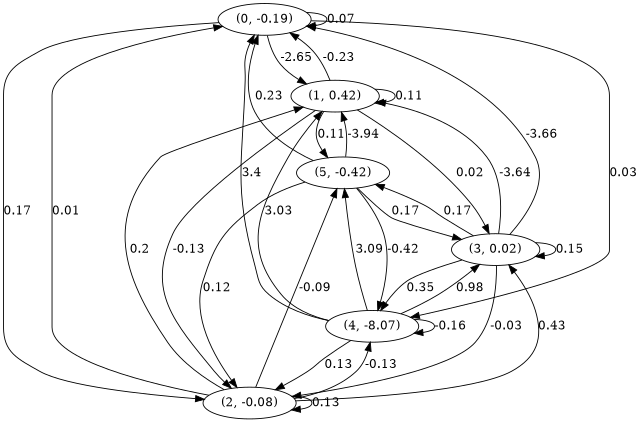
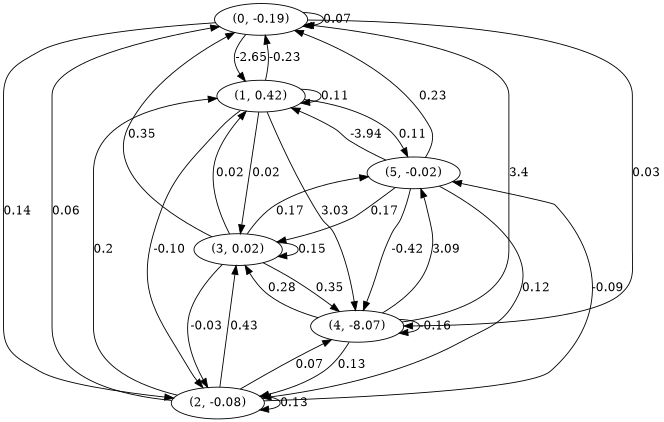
(542, 134) -> (142, 134)
(343, 173) -> (414, 173)
(515, 173) -> (230, 173)
(18, 211) -> (18, 211)
(66, 211) -> (66, 211)
(259, 229) -> (314, 206)
(189, 250) -> (170, 250)
(470, 288) -> (282, 288)
(381, 365) -> (310, 365)
